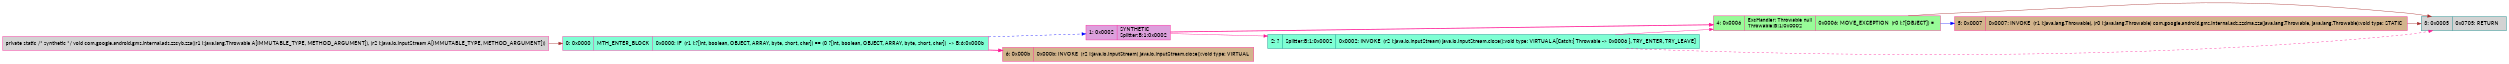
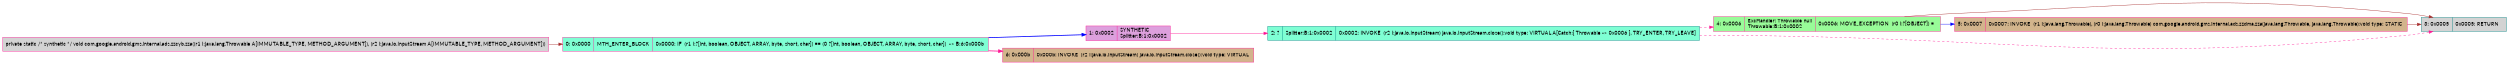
(2479, 23) -> (2479, 24)
(1440, 28) -> none
(1662, 32) -> (1704, 27)
(1035, 35) -> (1035, 36)
